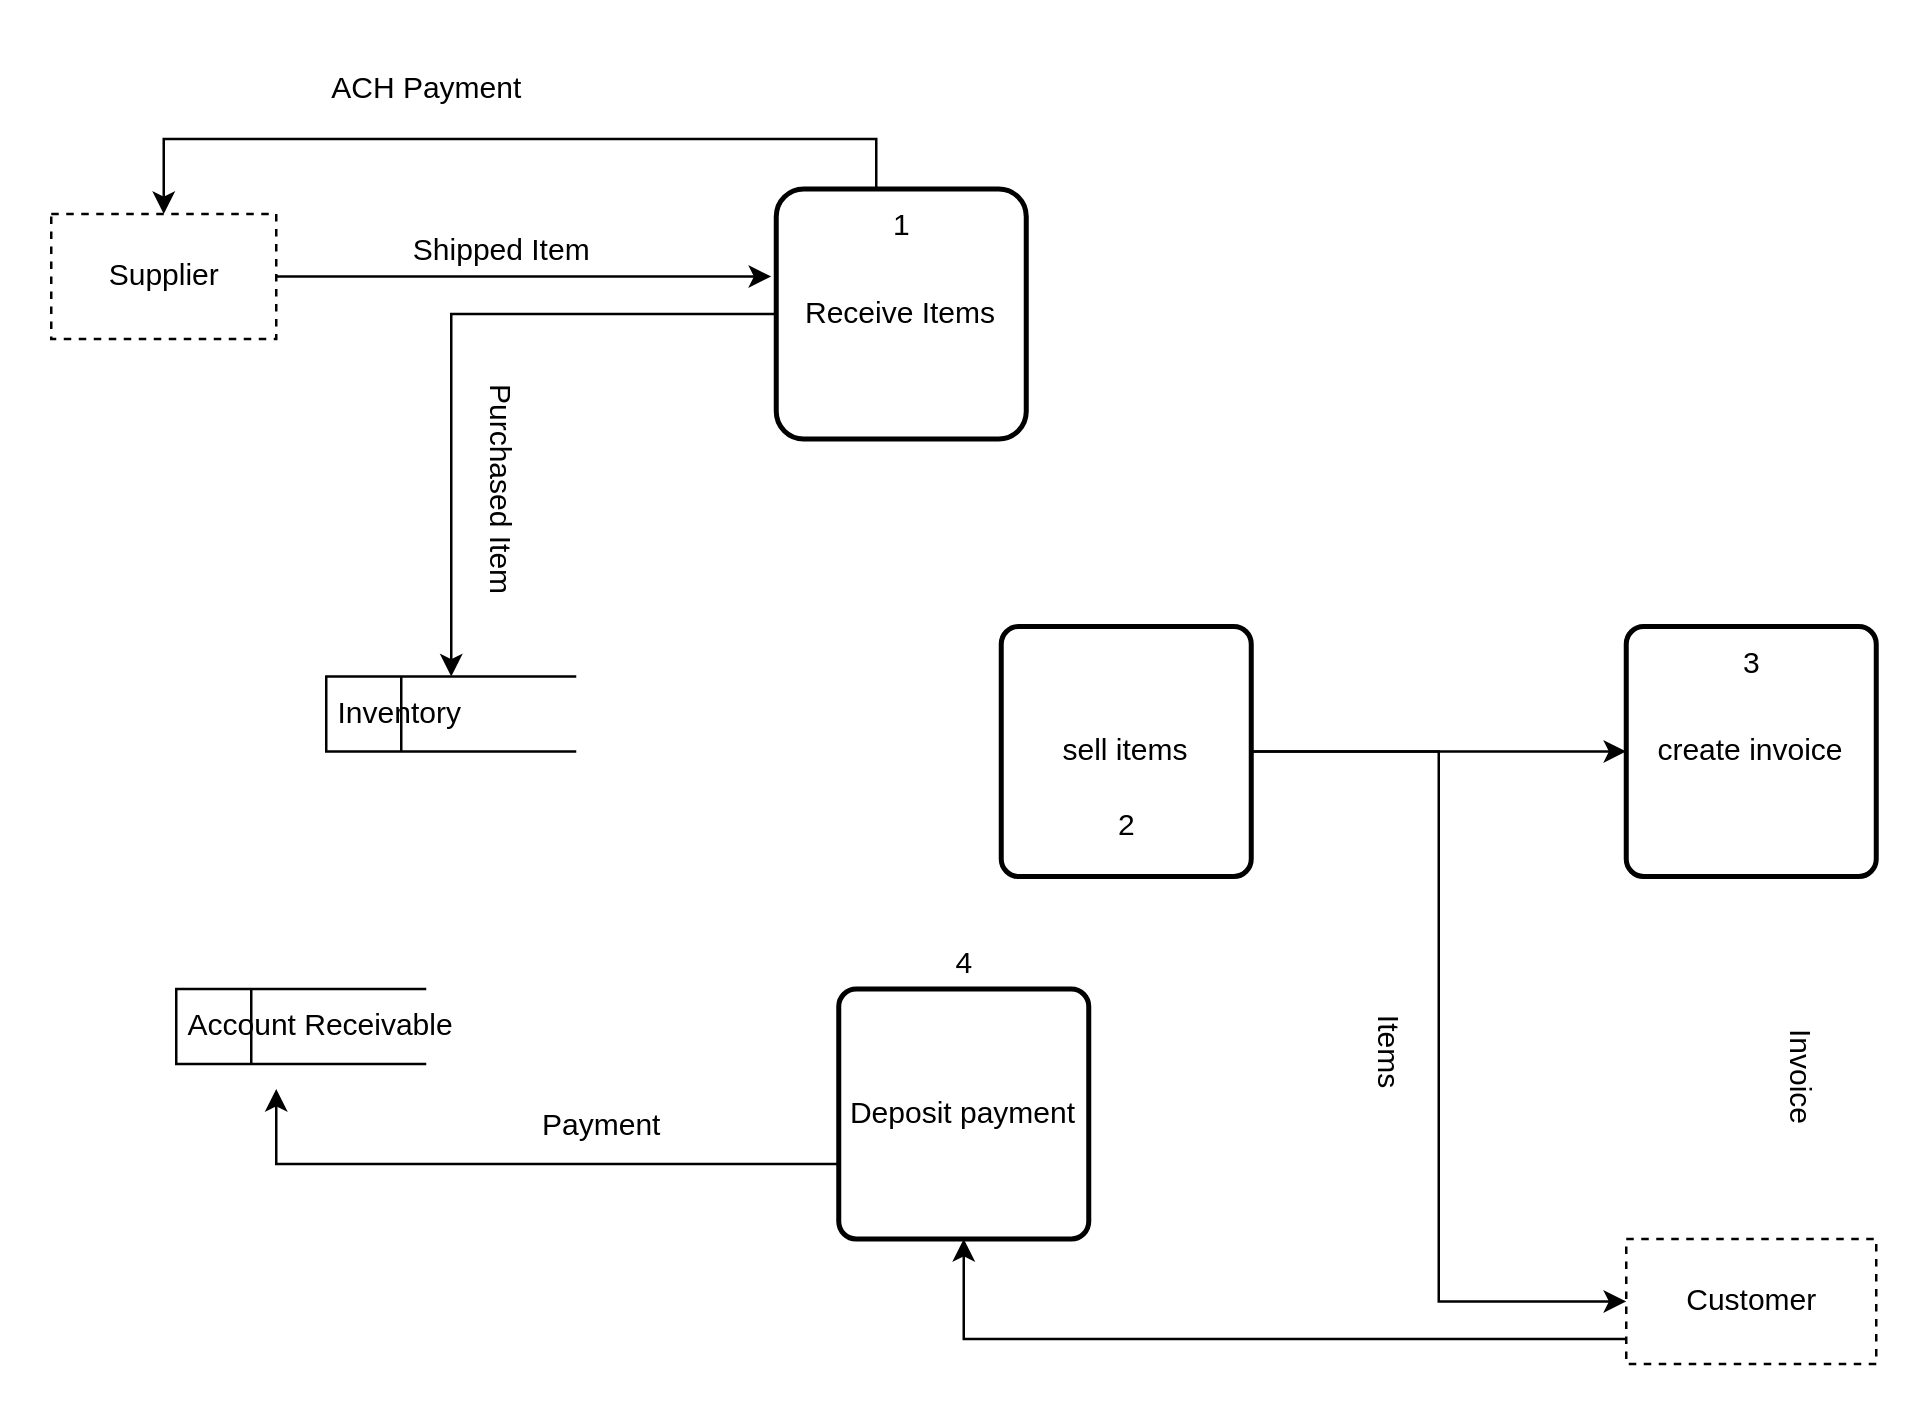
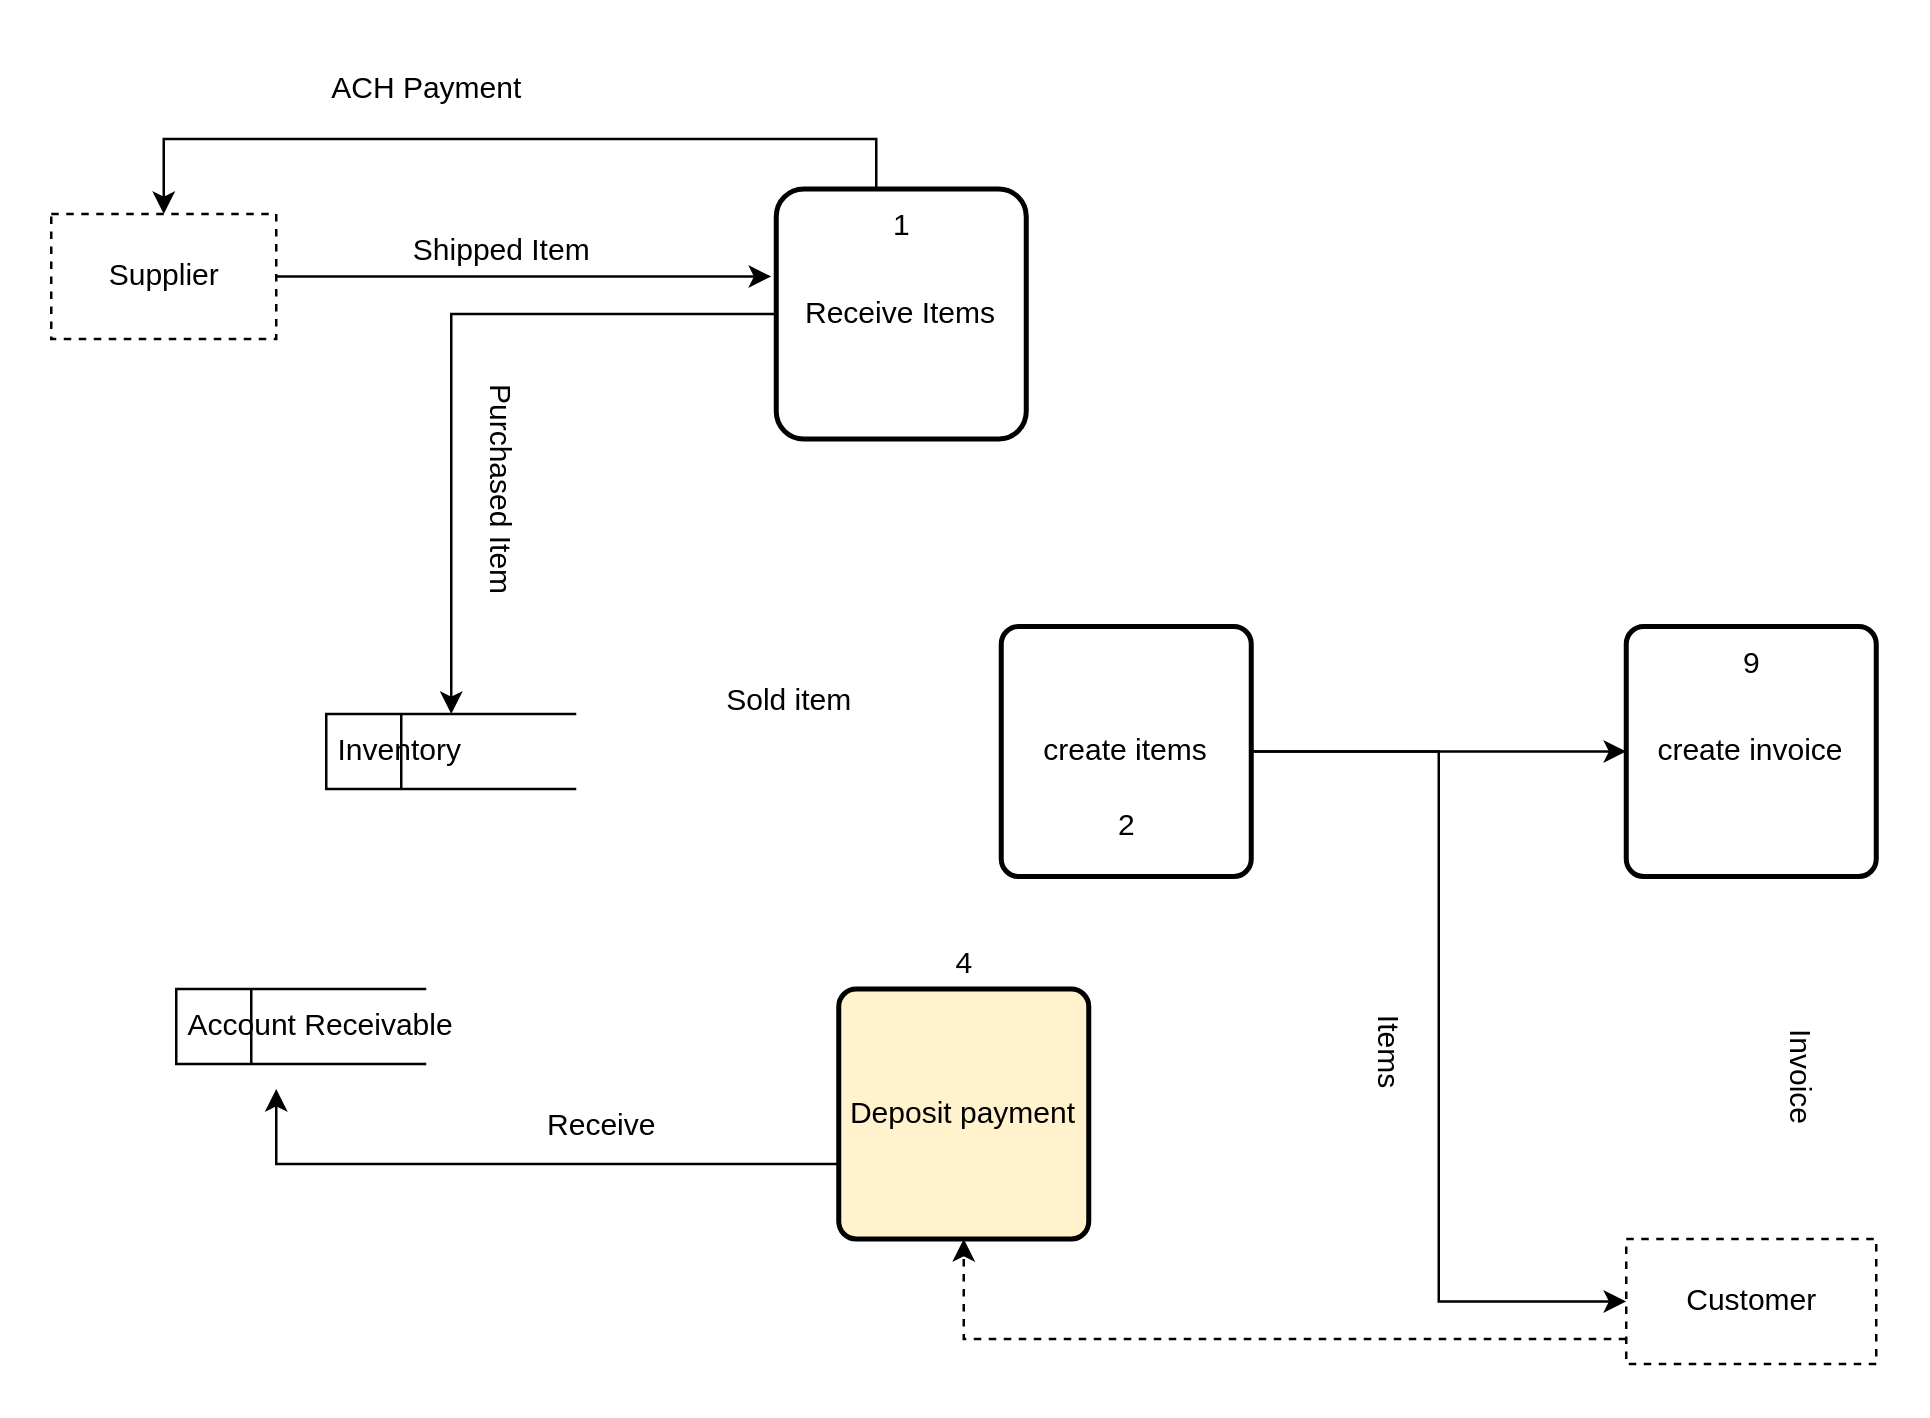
(1753, 664) -> (1753, 664)
none -> (789, 701)
(451, 714) -> (451, 751)
(1126, 751) -> (1126, 751)
(964, 1114) -> (964, 1114)
(603, 1126) -> (603, 1126)
(1250, 1339) -> (1250, 1339)
